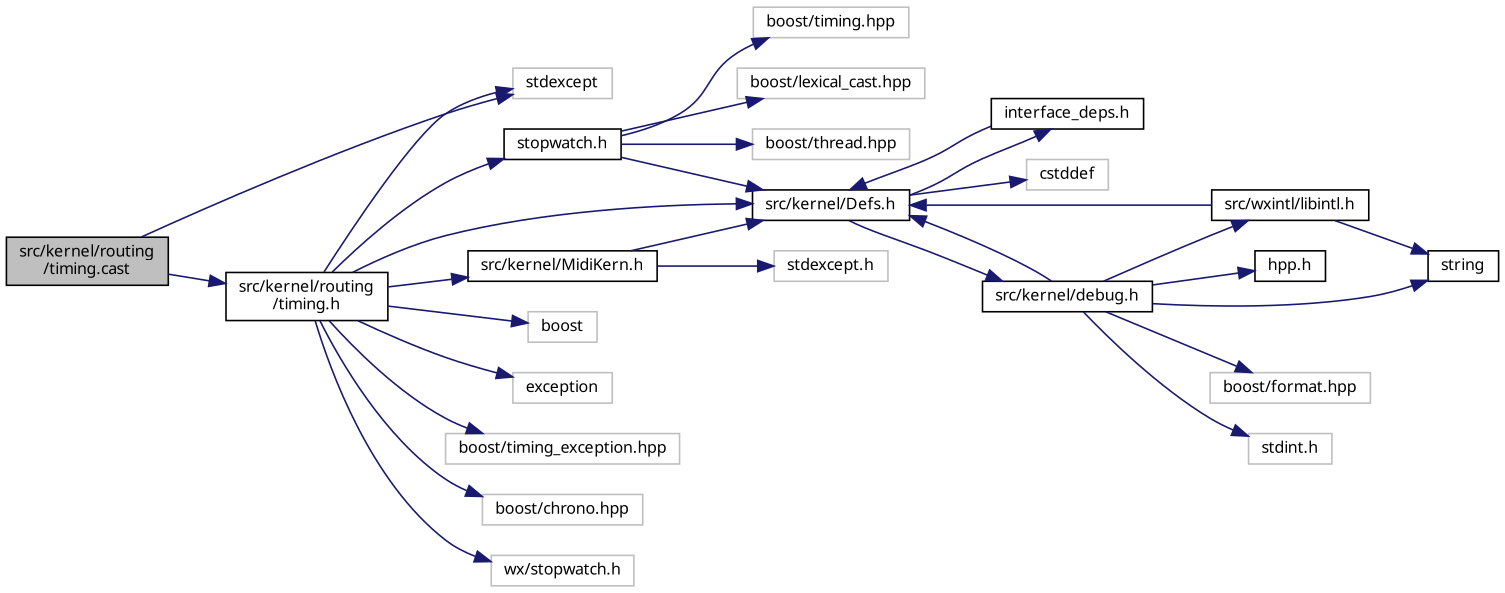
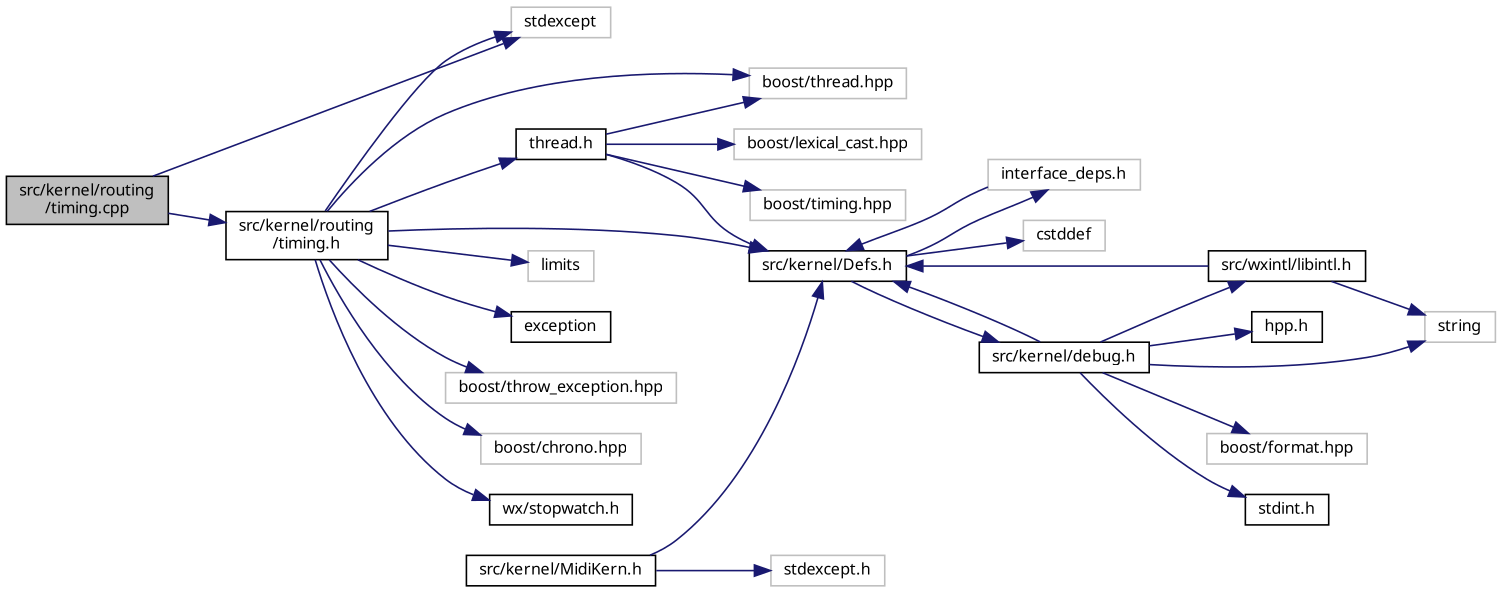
(1067, 114) -> (1064, 175)
(563, 144) -> (561, 144)
(87, 261) -> (87, 200)
(1463, 266) -> (1460, 327)
(420, 283) -> (511, 93)
(563, 327) -> (561, 266)
(563, 388) -> (561, 327)
(563, 449) -> (561, 388)
(1290, 449) -> (1287, 510)
(563, 571) -> (561, 510)
